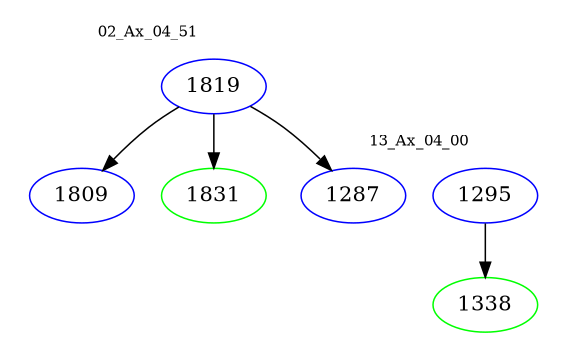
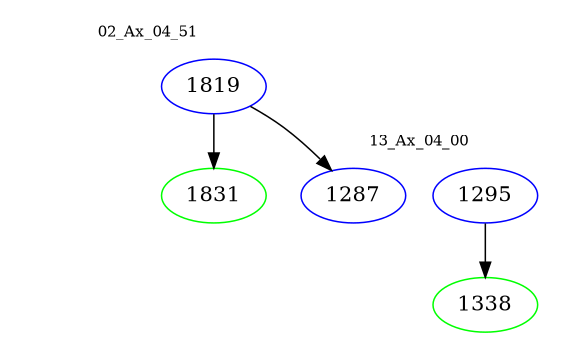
(82, 196) -> none
